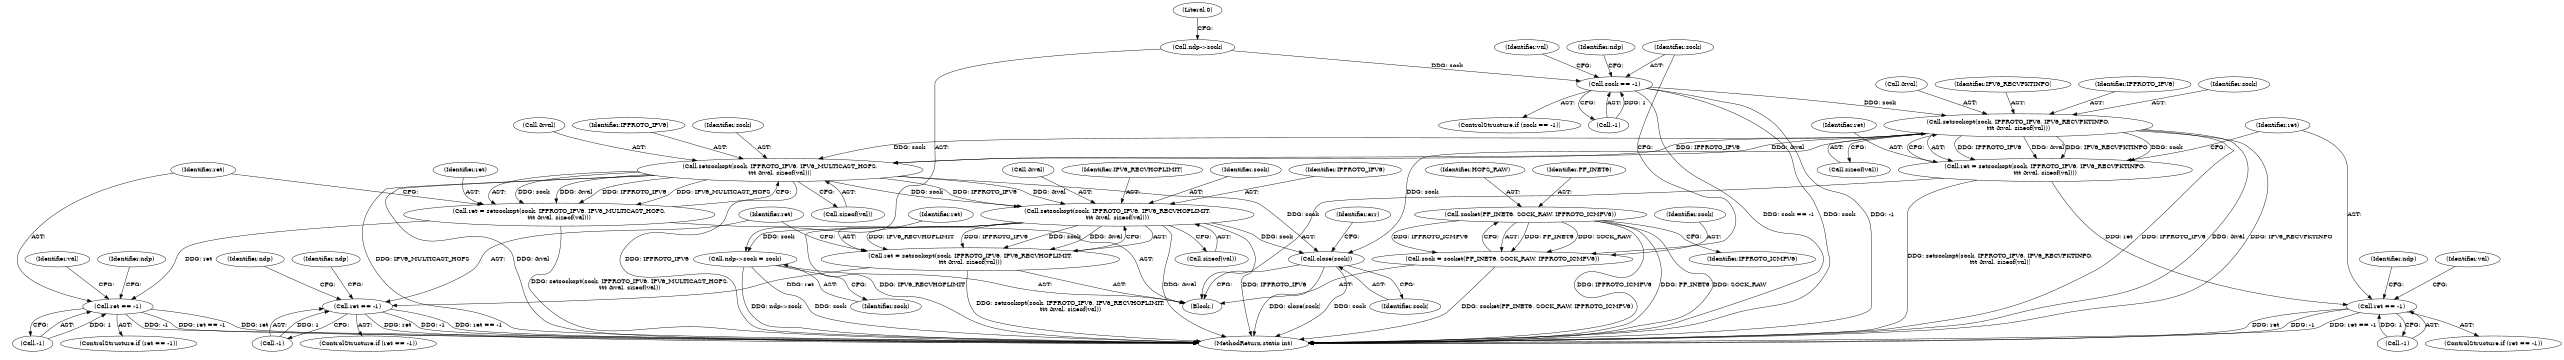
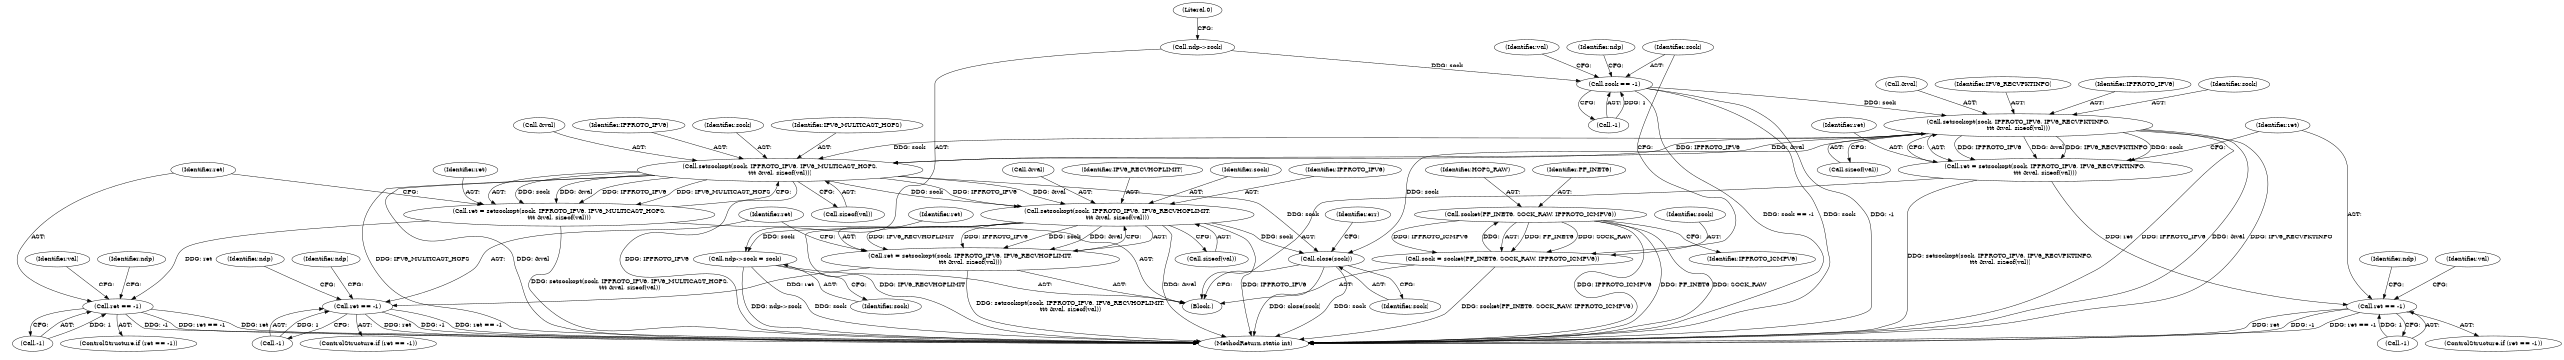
none -> (847, 125)
(1510, 125) -> none
(1492, 237) -> (1492, 237)
